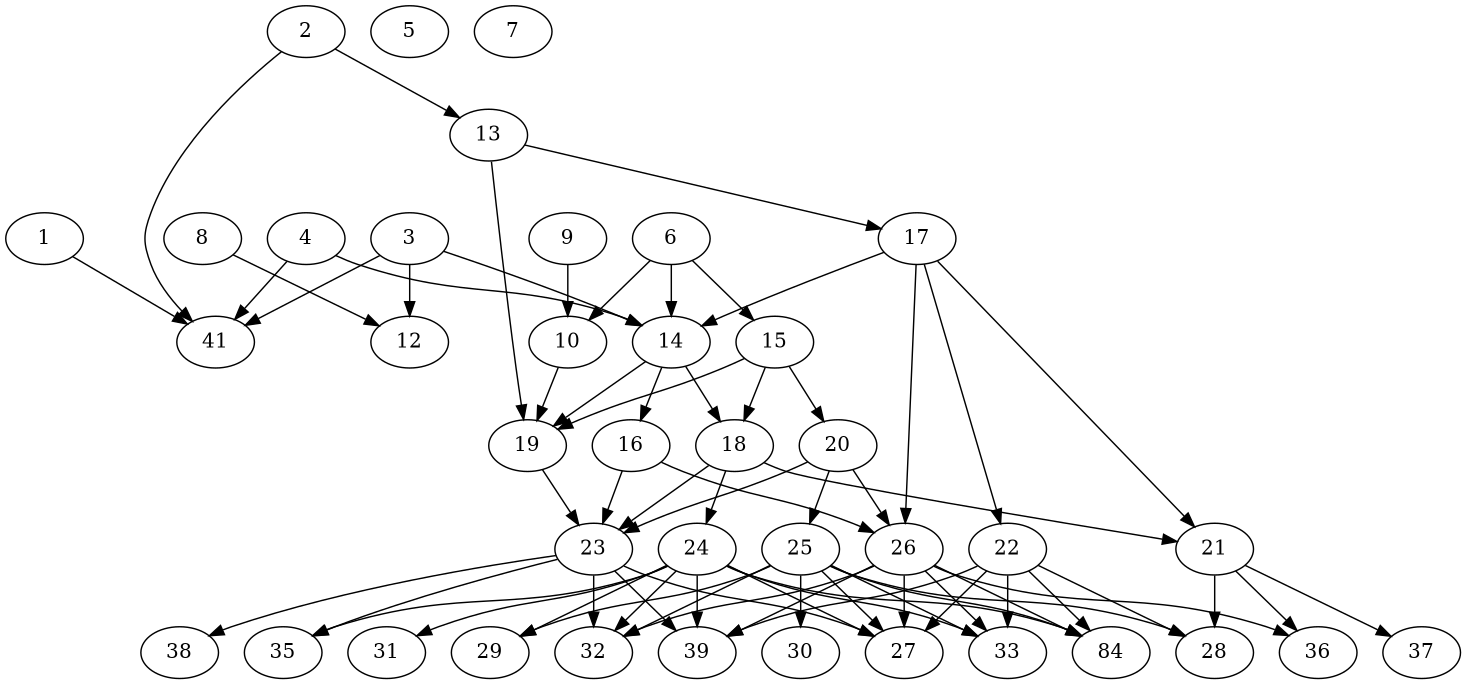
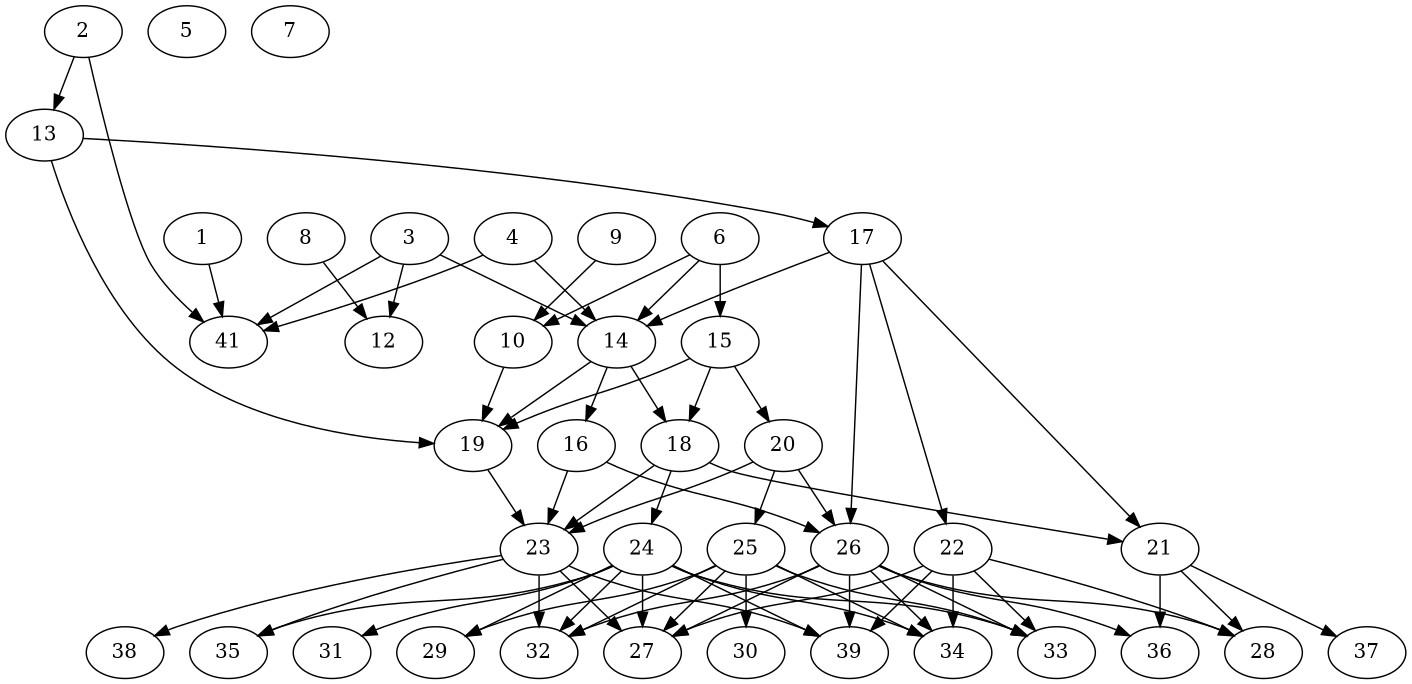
(1035, 603) -> (1049, 600)
(1111, 653) -> (953, 653)
